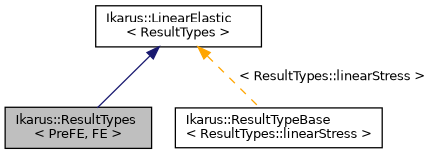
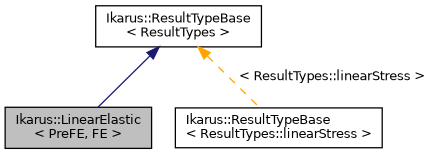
(179, 26) -> (179, 26)
(78, 128) -> (78, 128)
